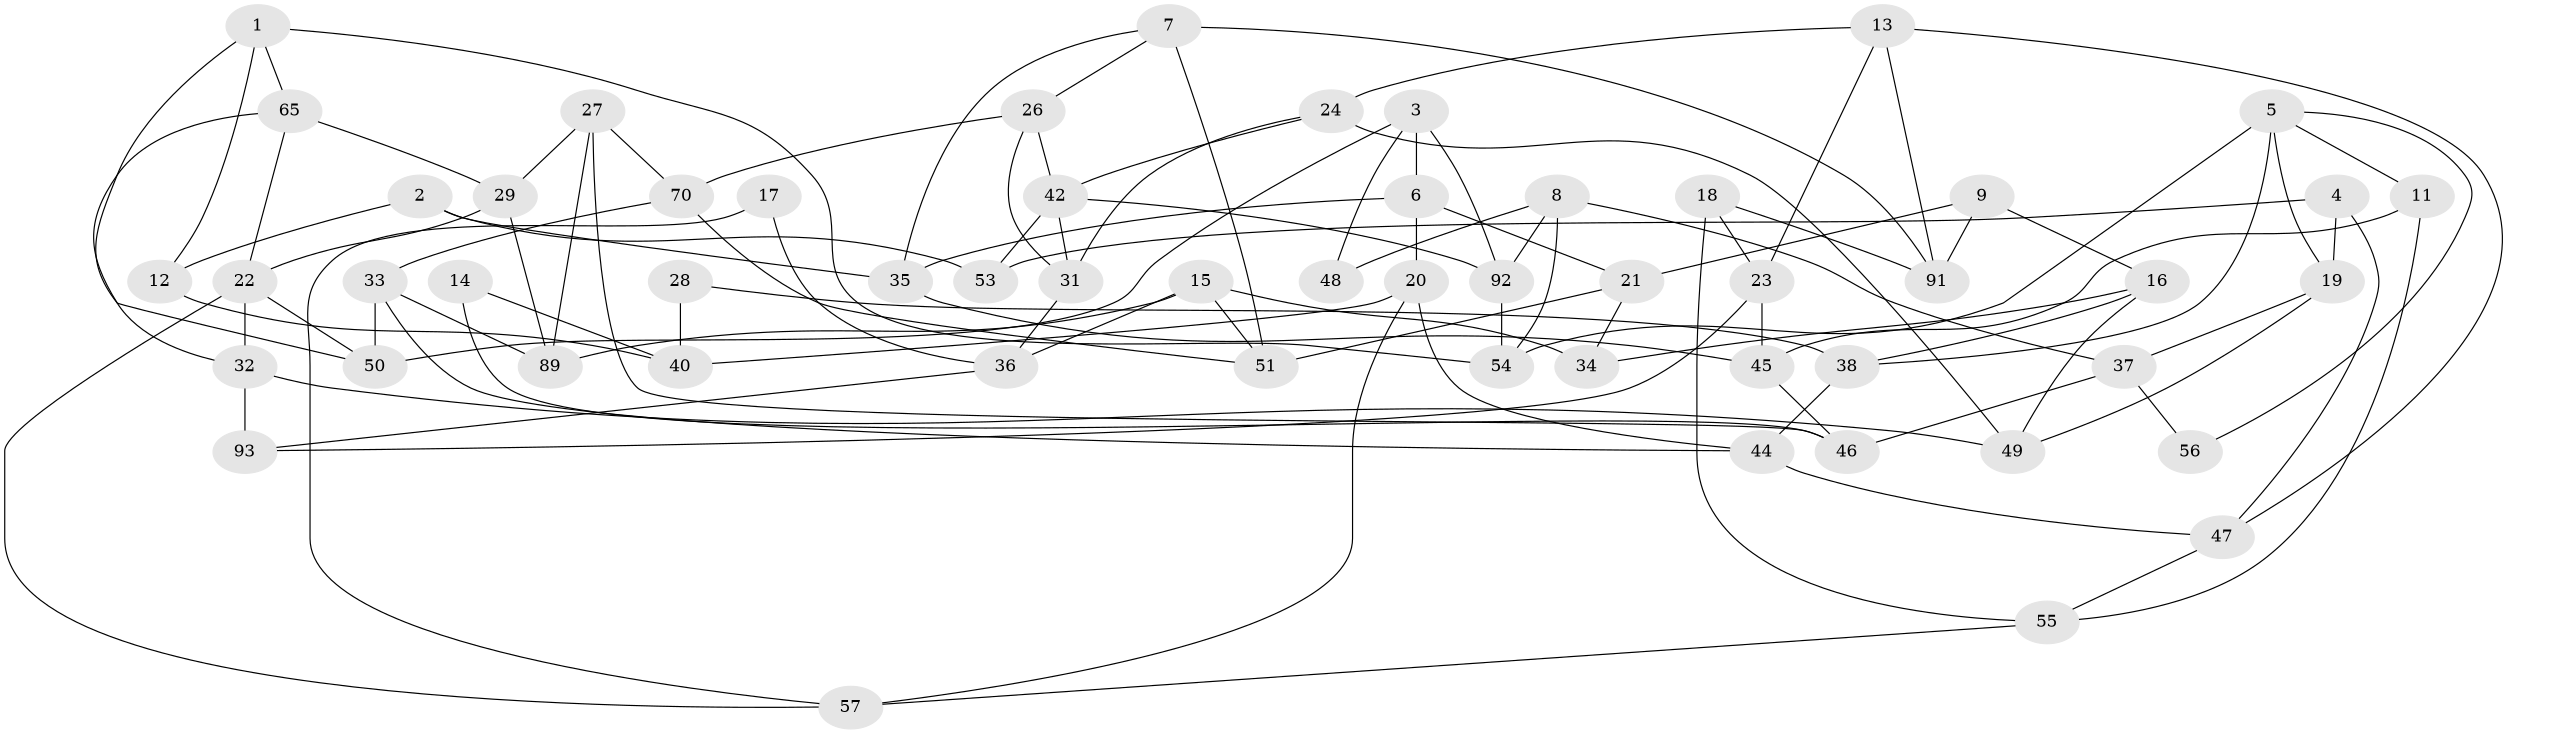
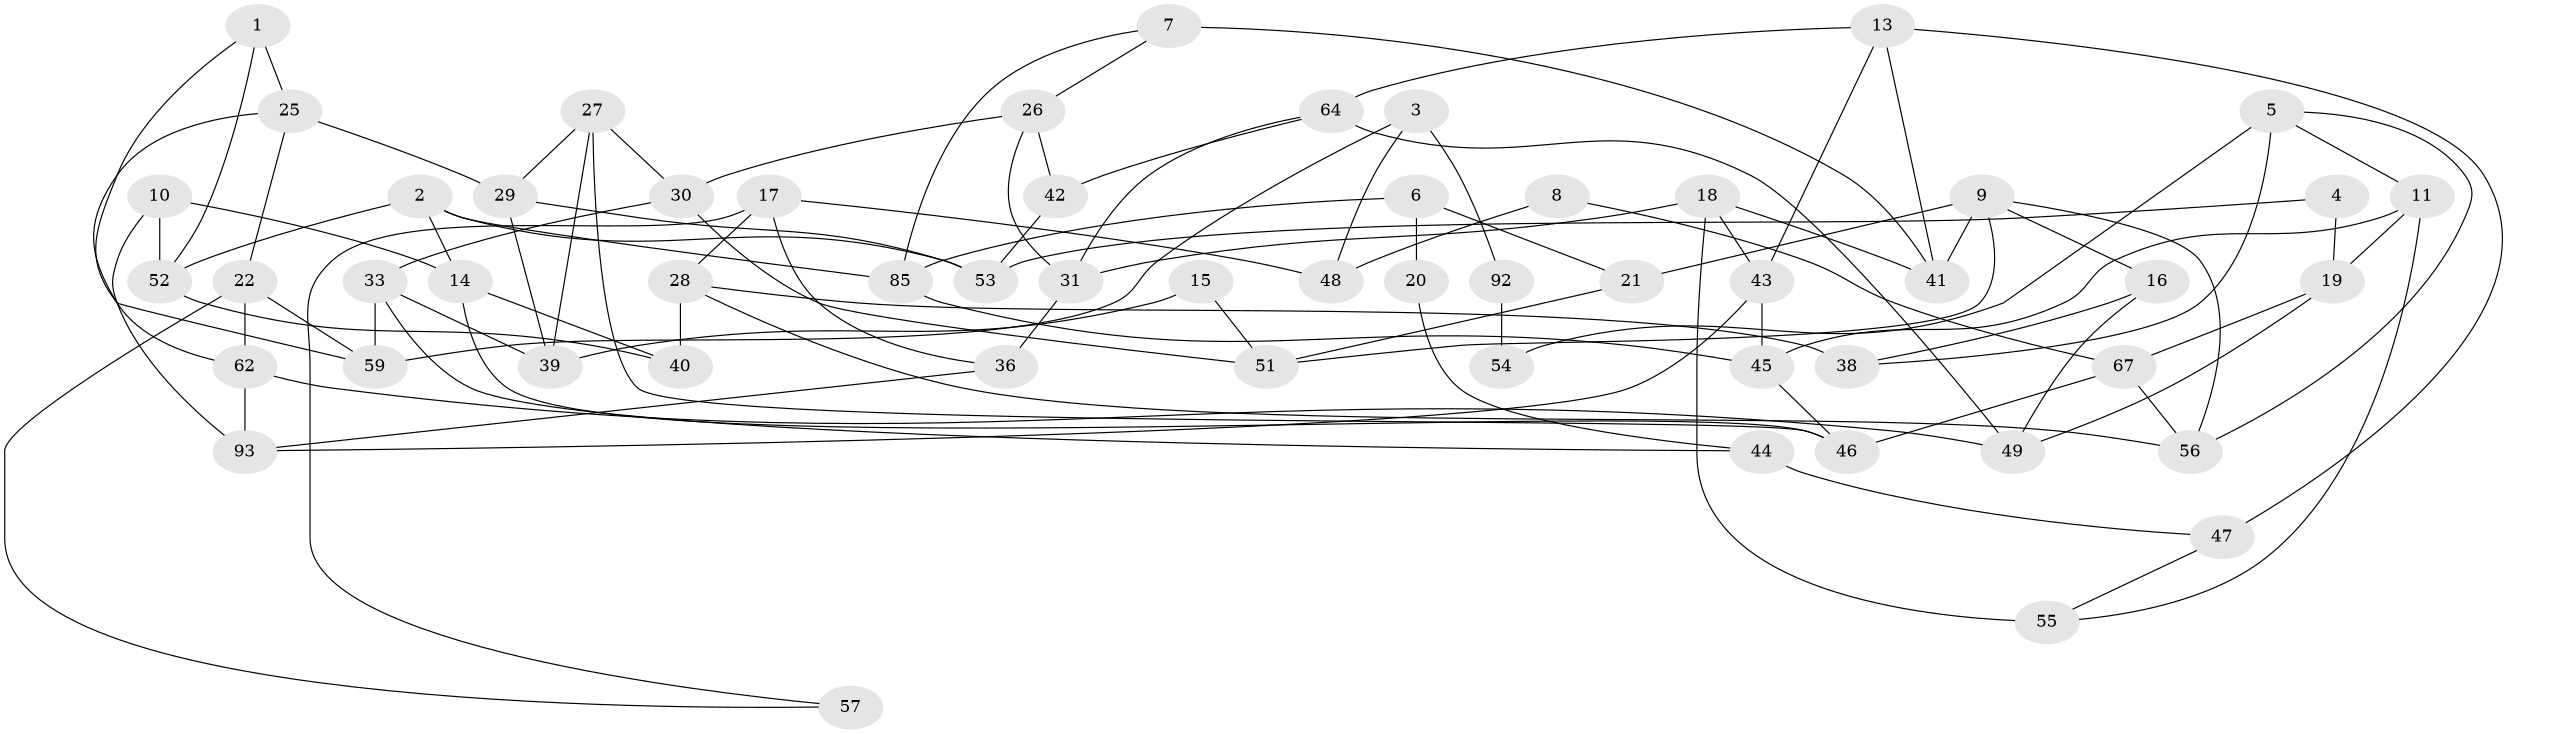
(290, 111) -> (290, 111)
(1331, 111) -> (1331, 111)
(1416, 154) -> none
(2287, 194) -> (2377, 239)
(1225, 195) -> (1685, 339)
none -> (160, 196)
(682, 196) -> (682, 196)
(829, 209) -> none
(1285, 222) -> none
none -> (1040, 229)
(1532, 235) -> none
none -> (440, 239)
(1063, 240) -> (1389, 237)
none -> (717, 246)
(338, 248) -> (750, 229)
none -> (2192, 254)
(160, 282) -> (160, 282)
(901, 282) -> (901, 282)
(1762, 282) -> (1762, 282)
(1937, 282) -> (1937, 282)
(1549, 287) -> none
(1103, 324) -> none
(1139, 330) -> none
(245, 367) -> (245, 367)
(375, 367) -> (375, 367)
(550, 367) -> (550, 367)
(1587, 367) -> none
(2124, 367) -> (2124, 367)
(2343, 377) -> none
(1810, 404) -> none
none -> (1130, 407)
(1254, 621) -> none
(1449, 665) -> none
